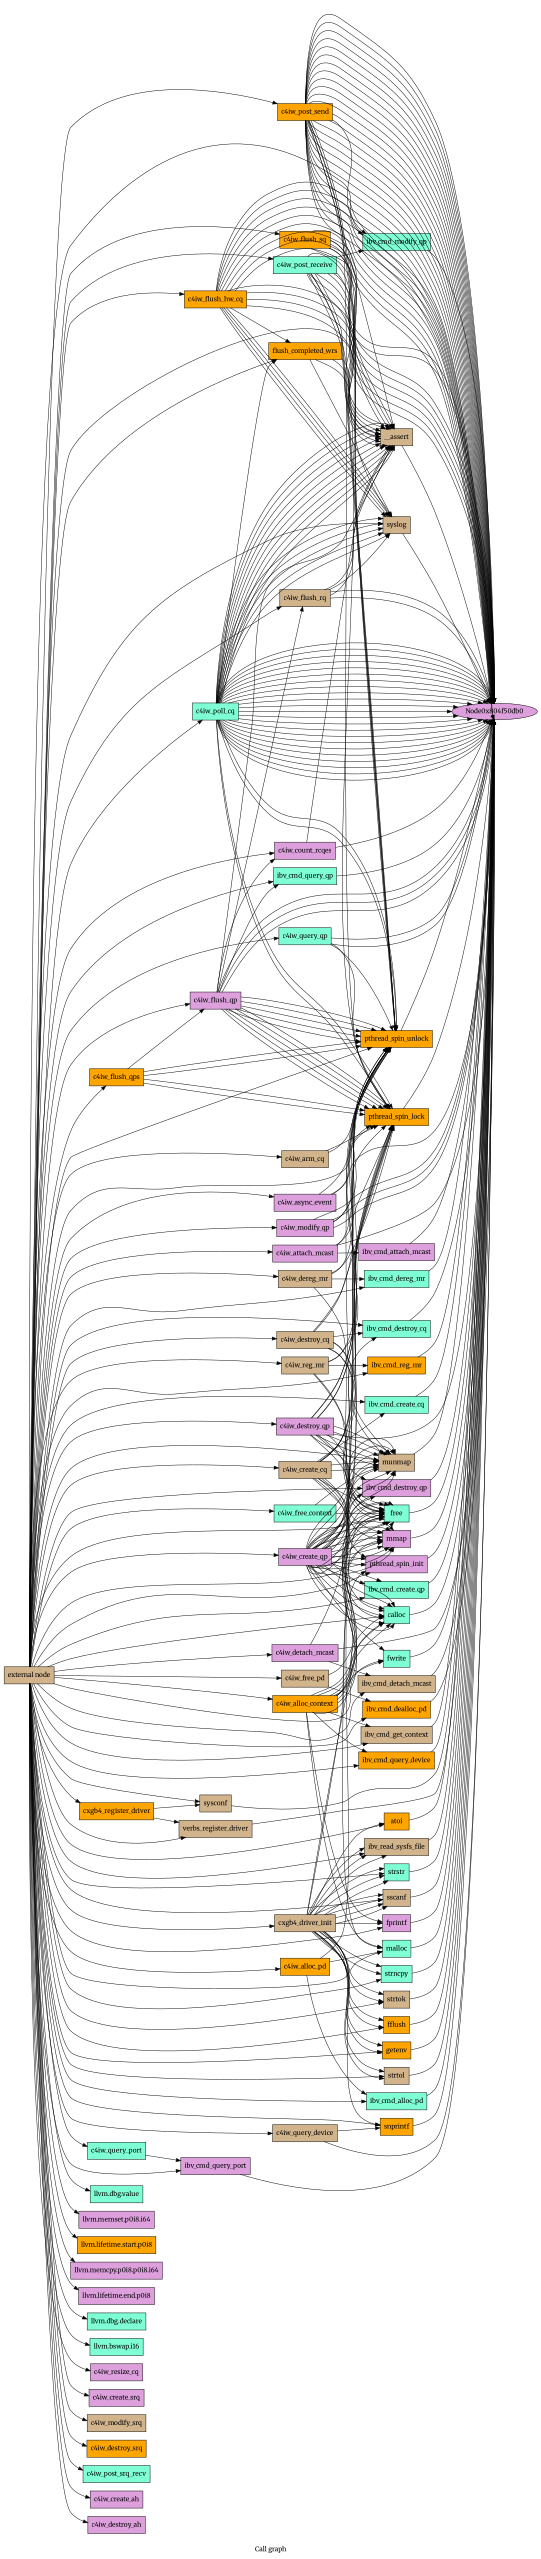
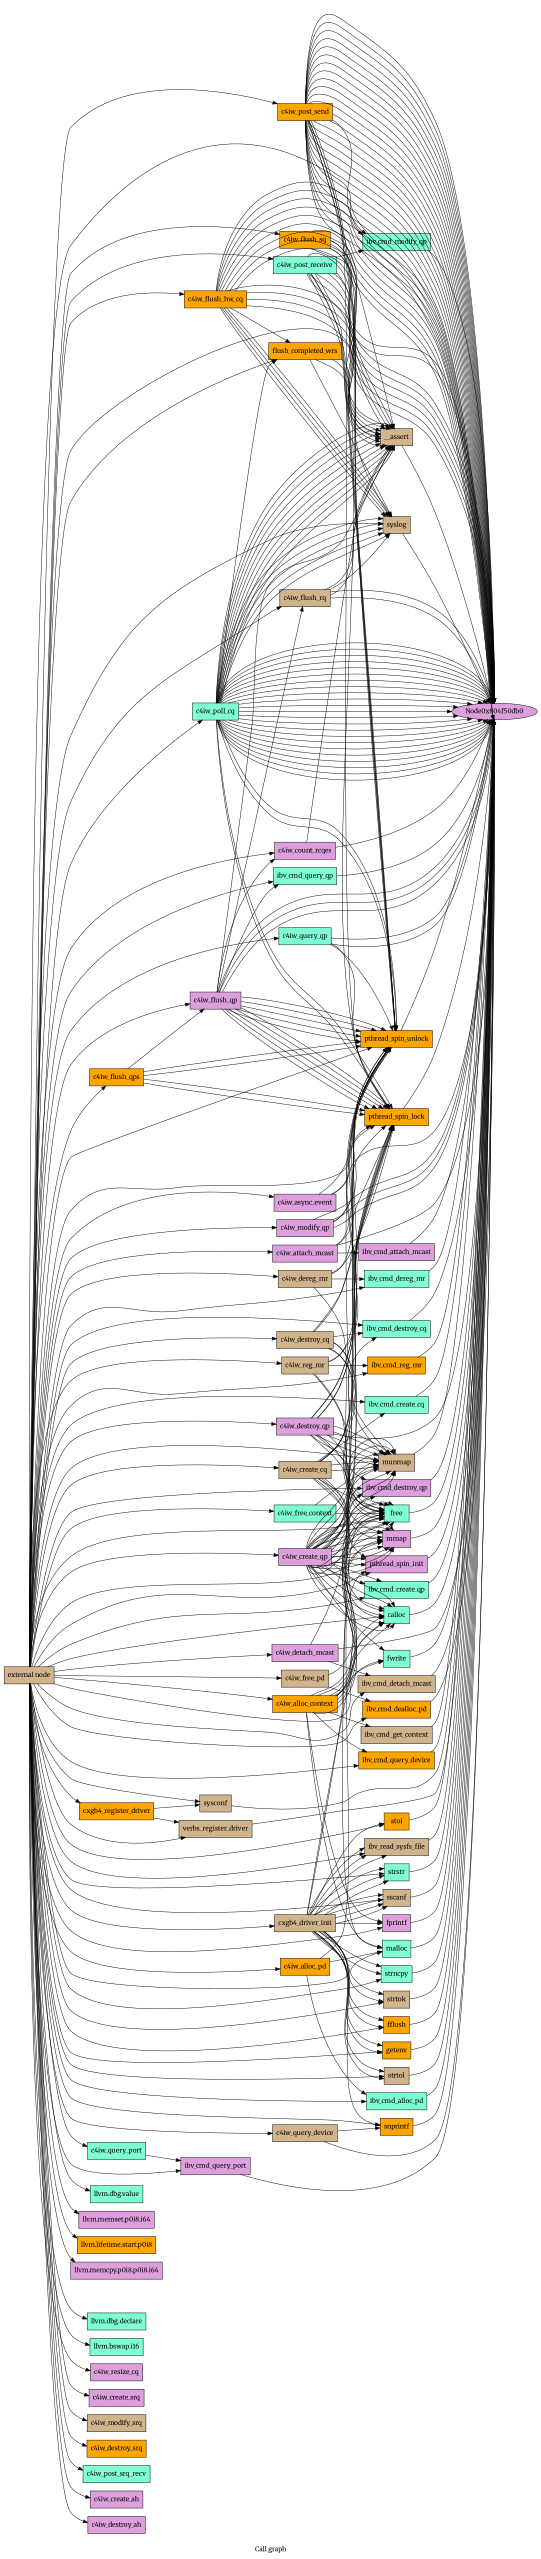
(305, 1159) -> none
(180, 1760) -> none
(117, 2296) -> none
